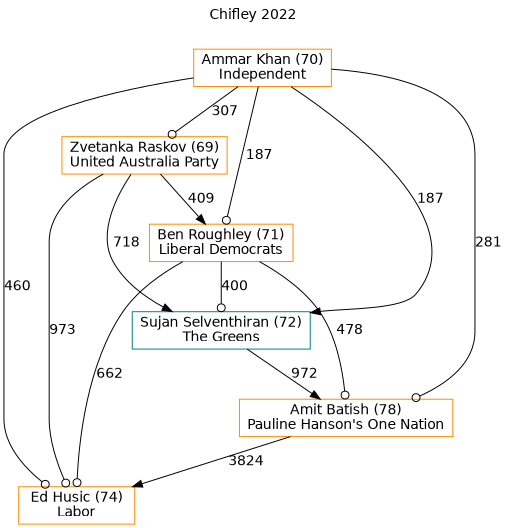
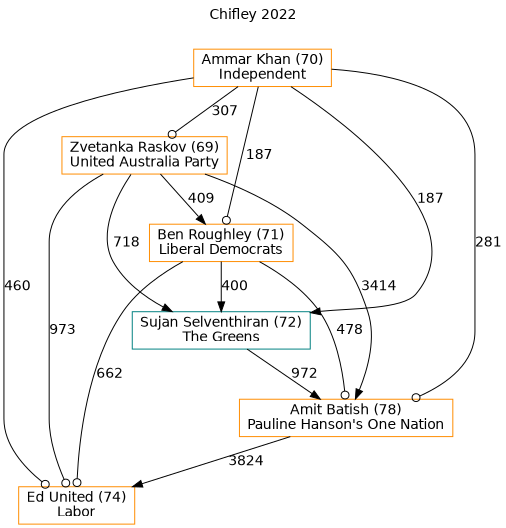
none -> (333, 251)
(221, 283) -> (221, 283)
(77, 505) -> (77, 505)
